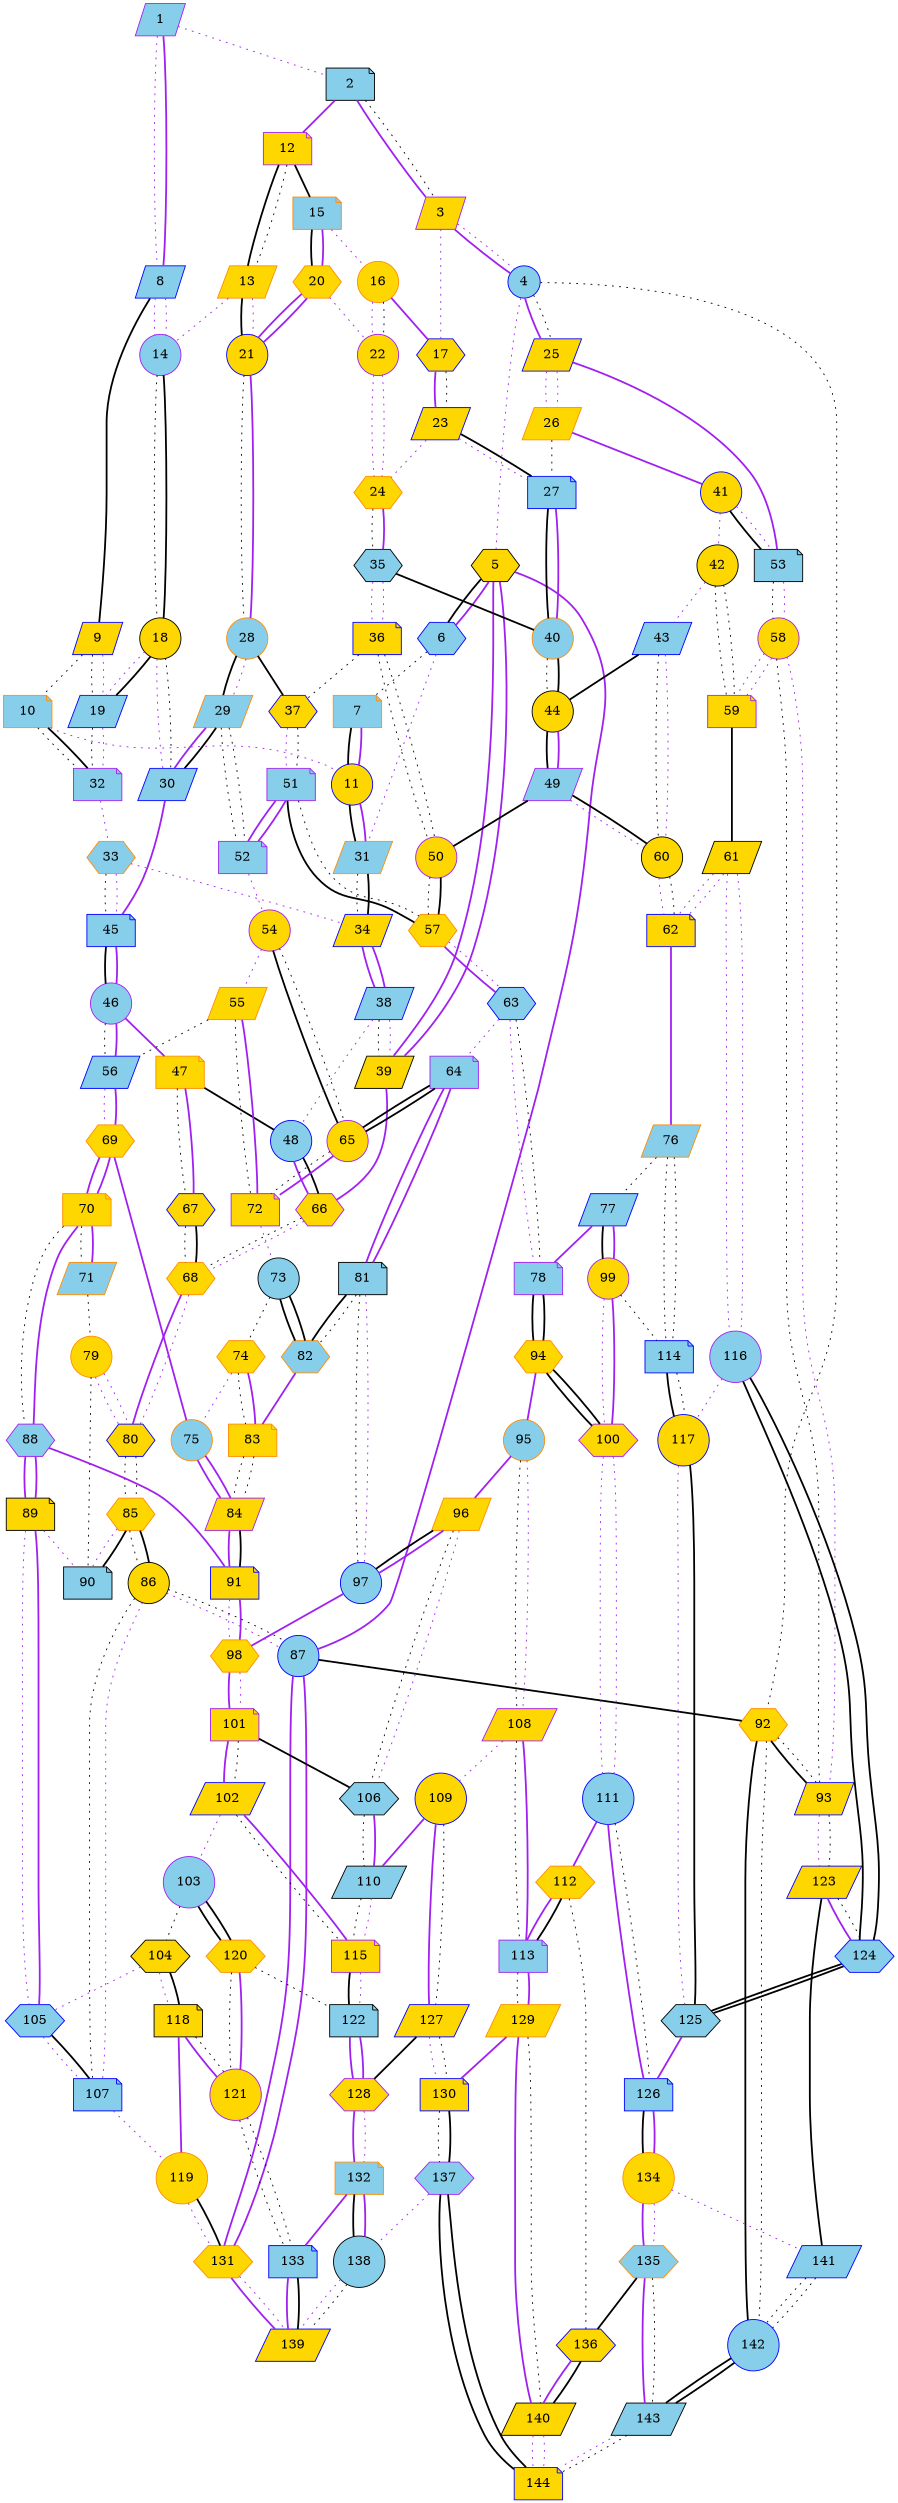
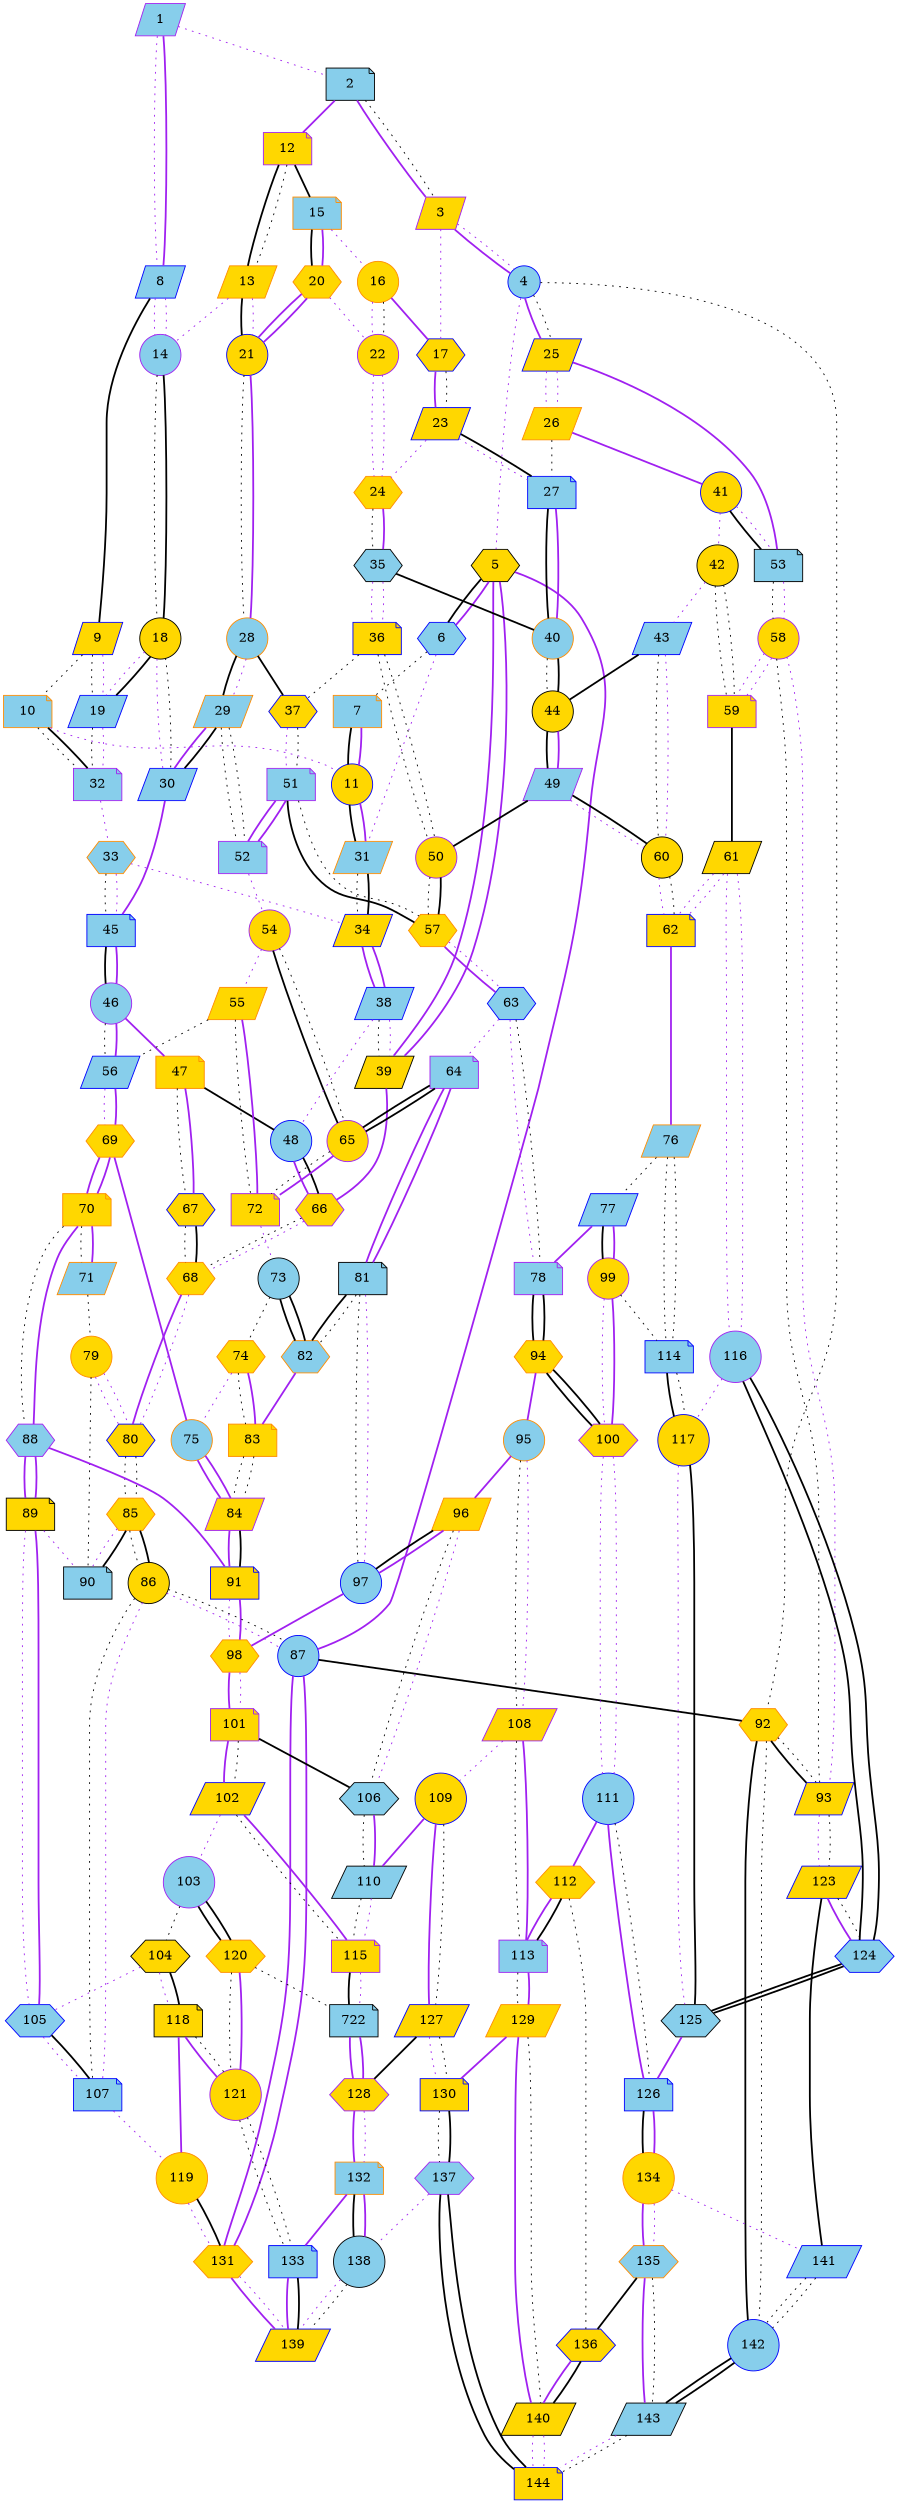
(354, 2021) -> (354, 2021)
